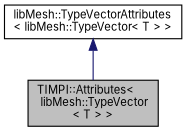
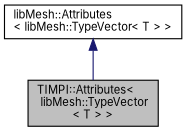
(93, 22) -> (93, 22)
